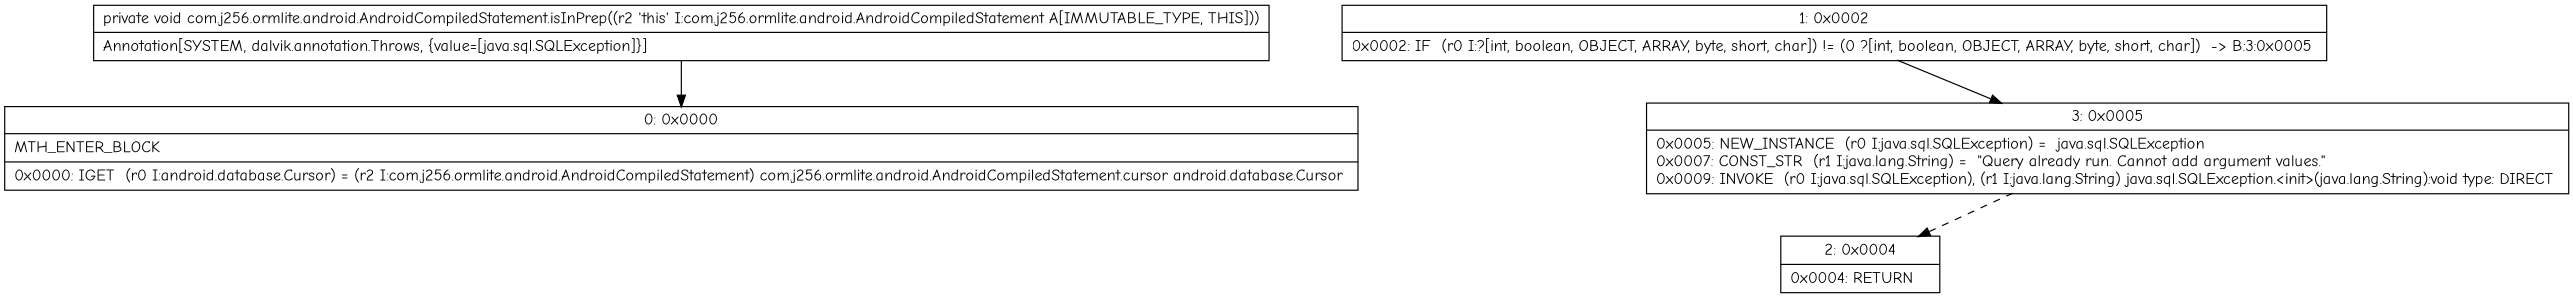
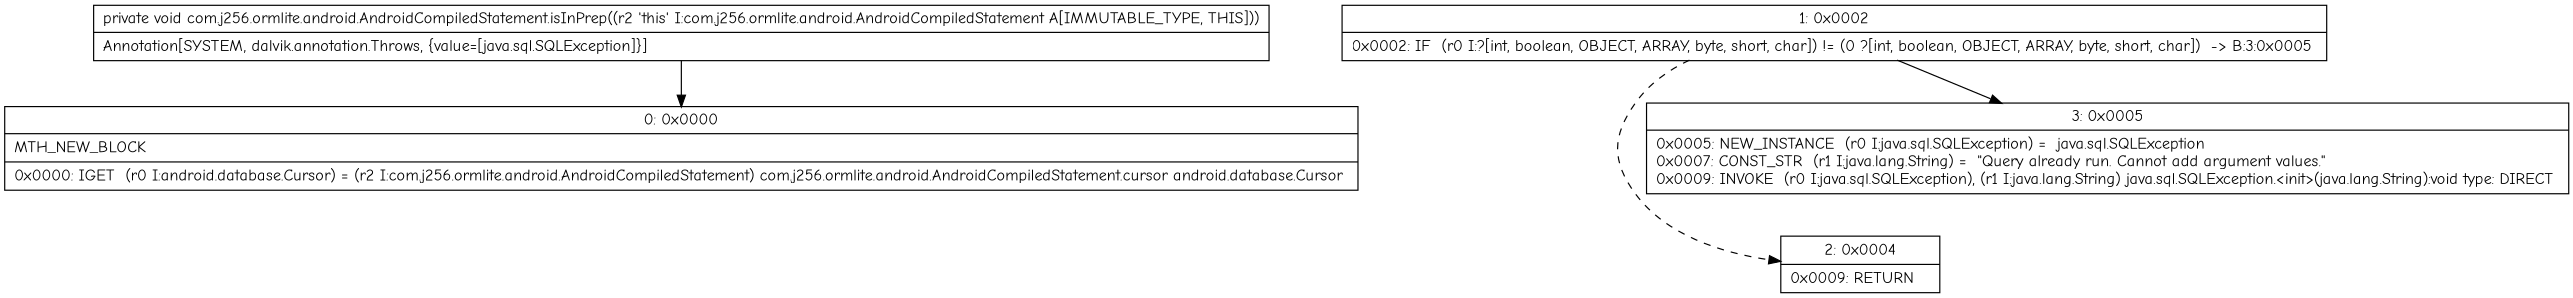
(87, 147) -> (80, 147)
(1971, 212) -> (1631, 187)
(1860, 278) -> (1860, 278)
